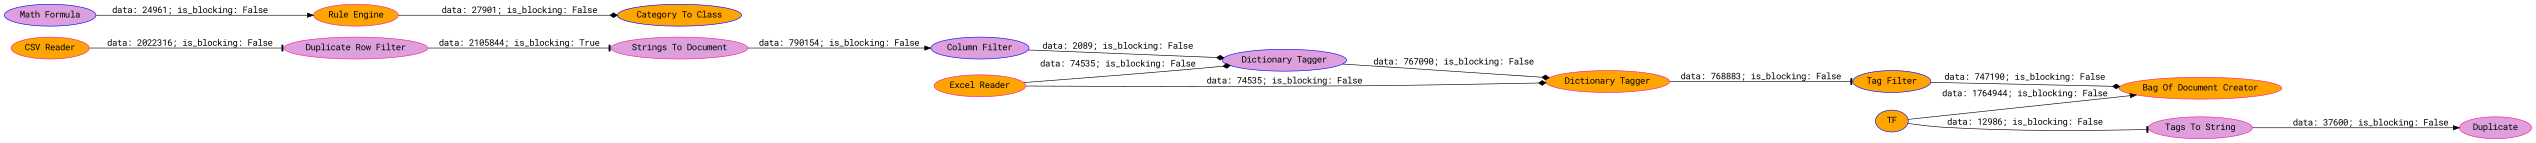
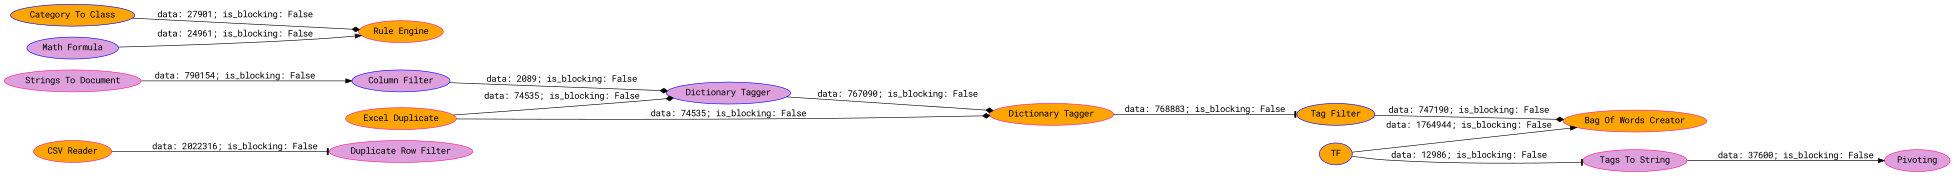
(504, 15) -> (242, 24)
(518, 48) -> none
(980, 86) -> (401, 119)
(2200, 88) -> (1635, 121)
(2495, 128) -> (1917, 161)
